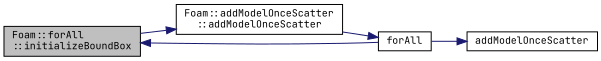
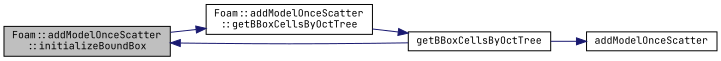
(259, 19) -> (289, 19)
(72, 41) -> (87, 41)
(405, 41) -> (479, 41)
